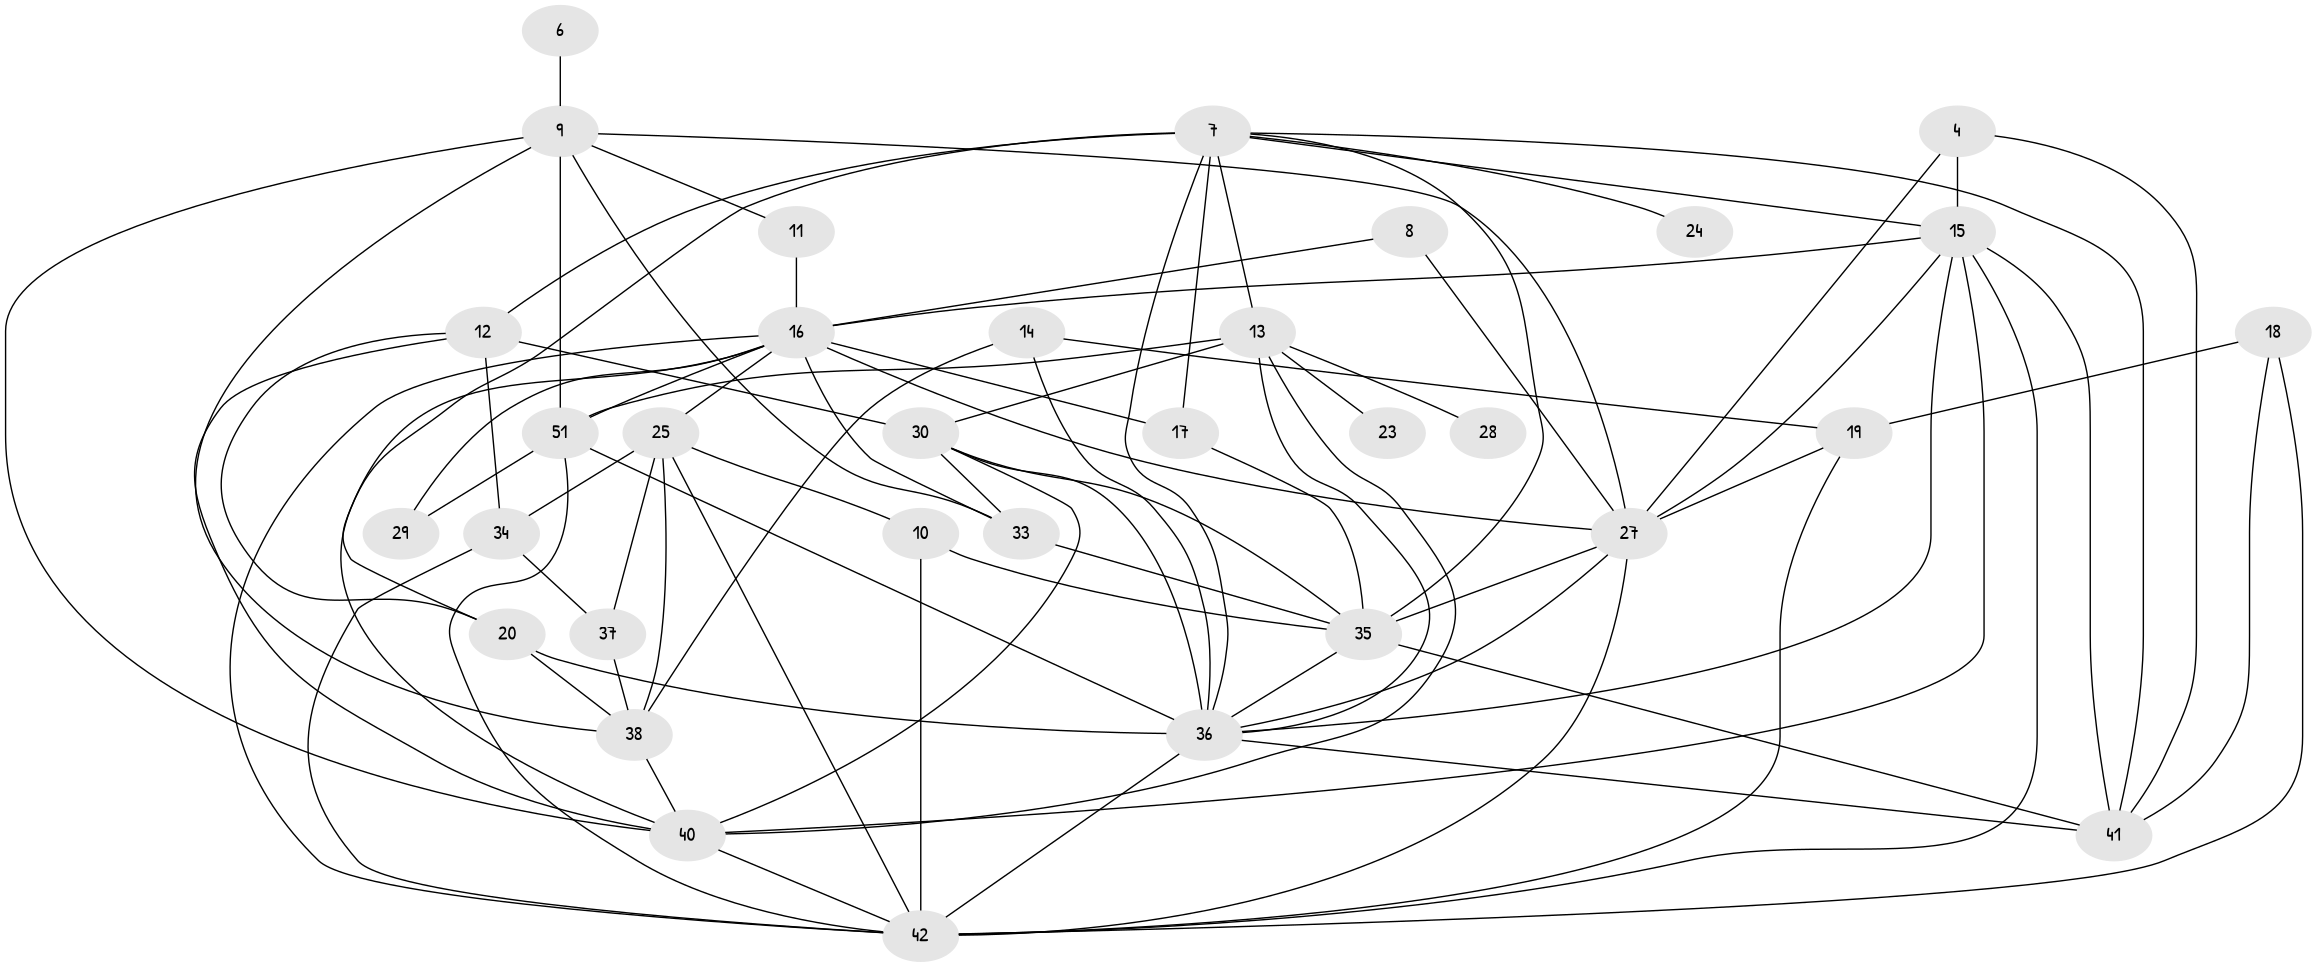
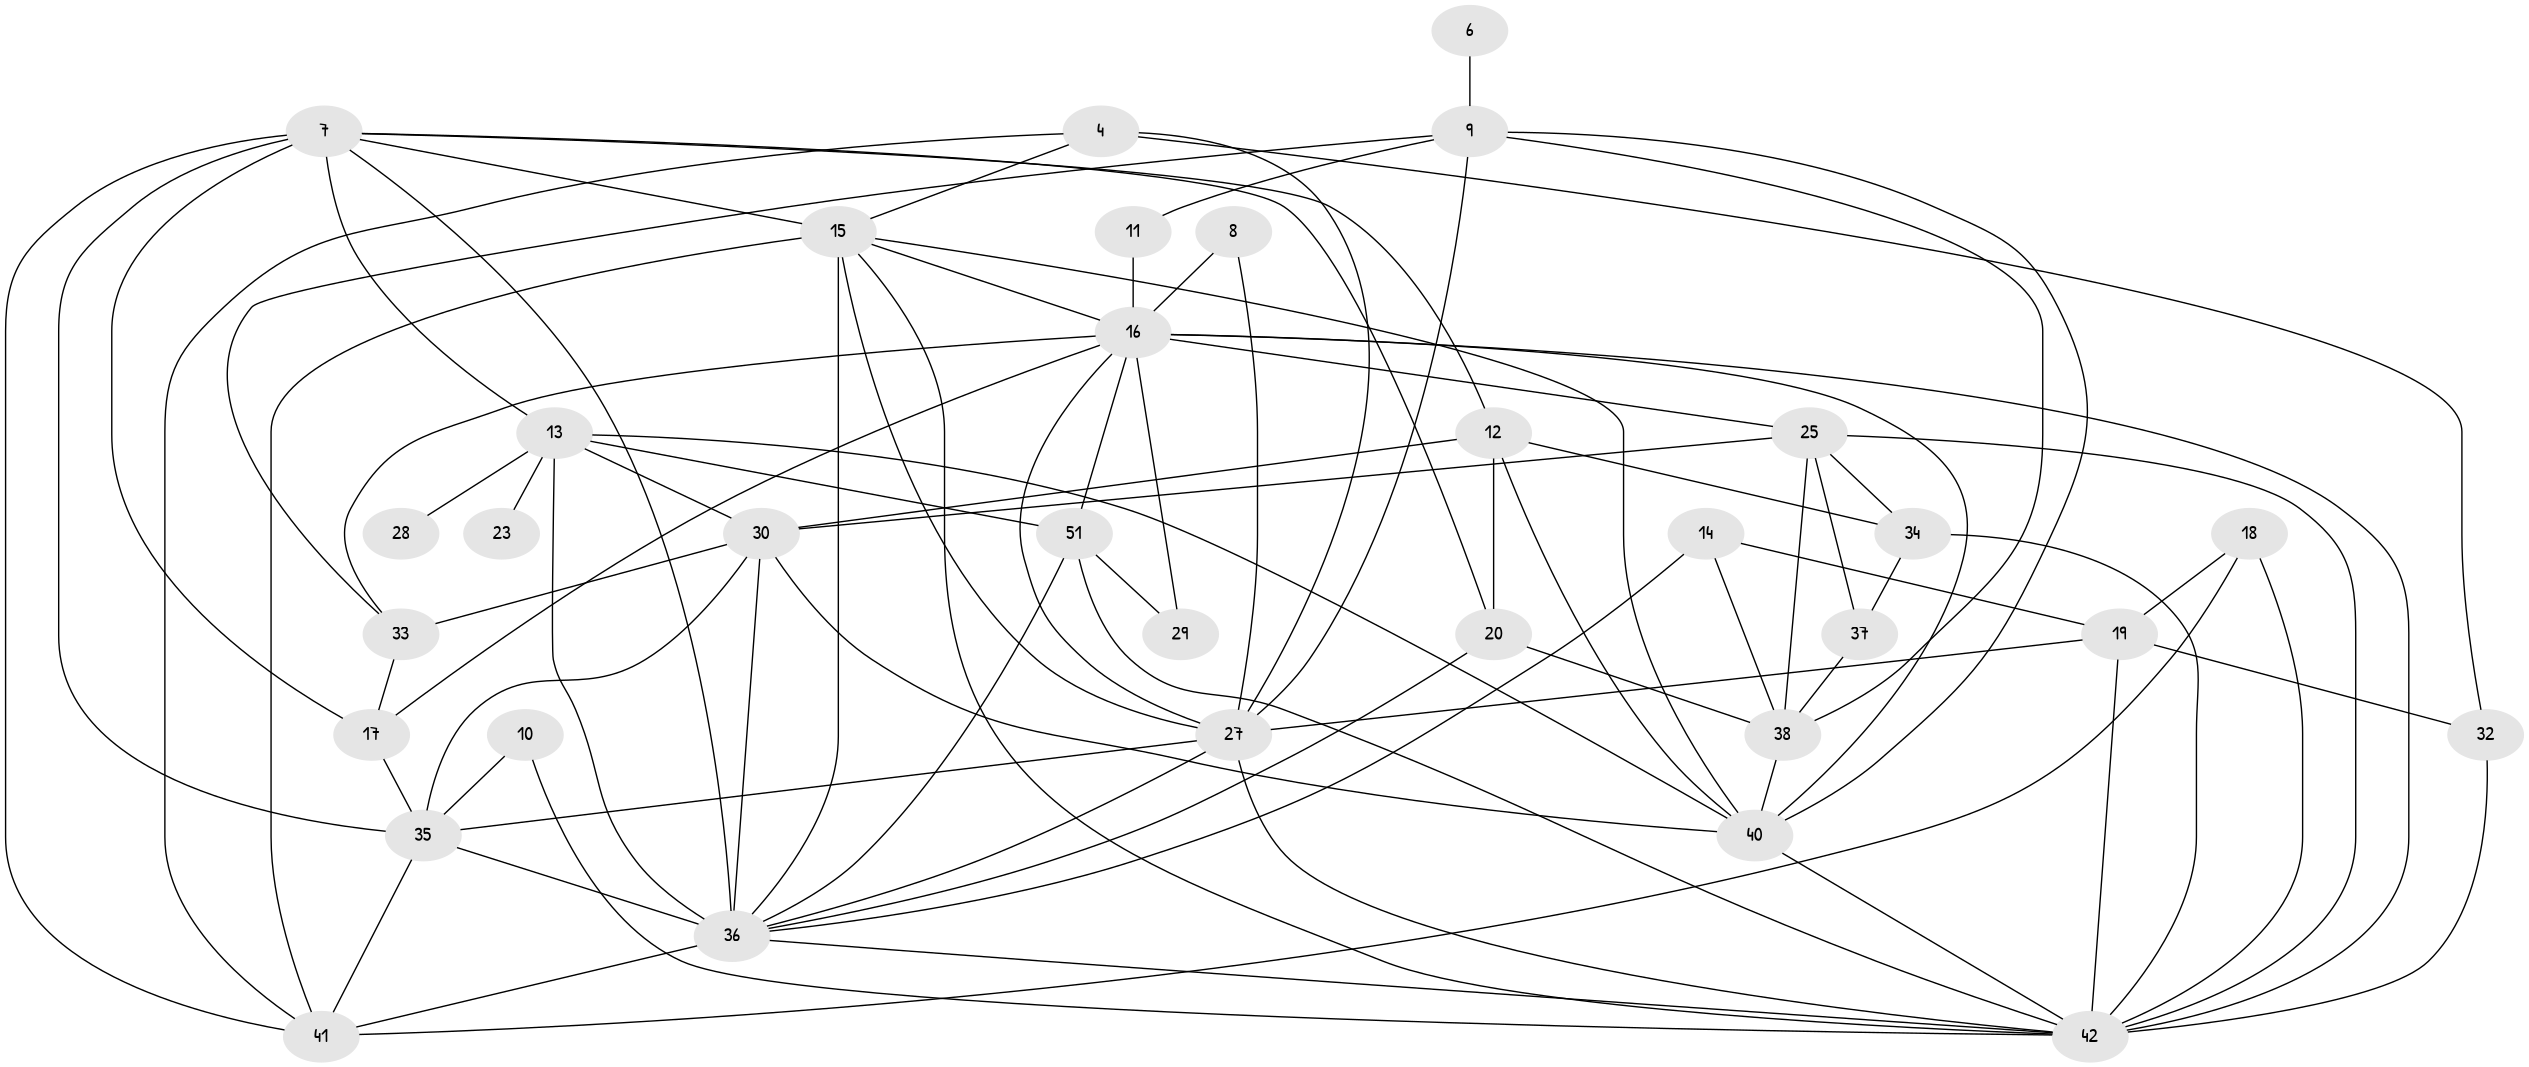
(1695, 232) -> none
(560, 288) -> none
(791, 483) -> (1285, 483)
(1186, 582) -> (386, 685)
none -> (2486, 735)
